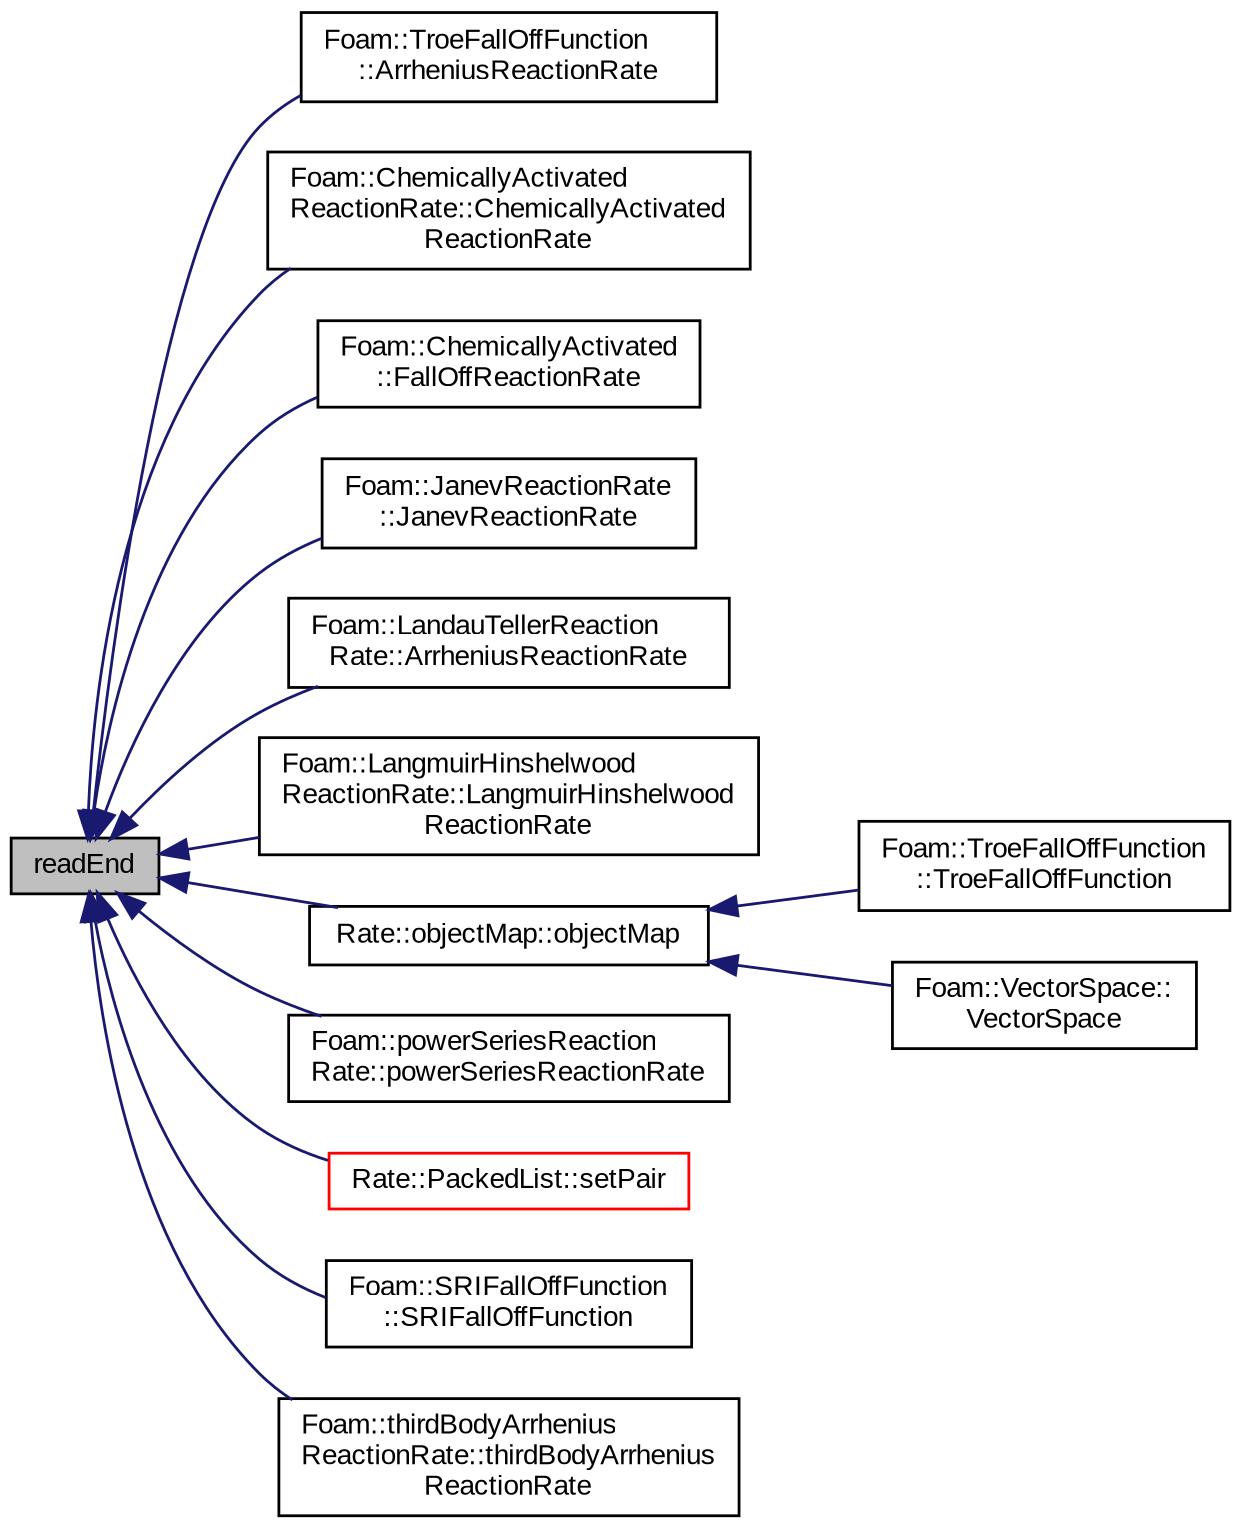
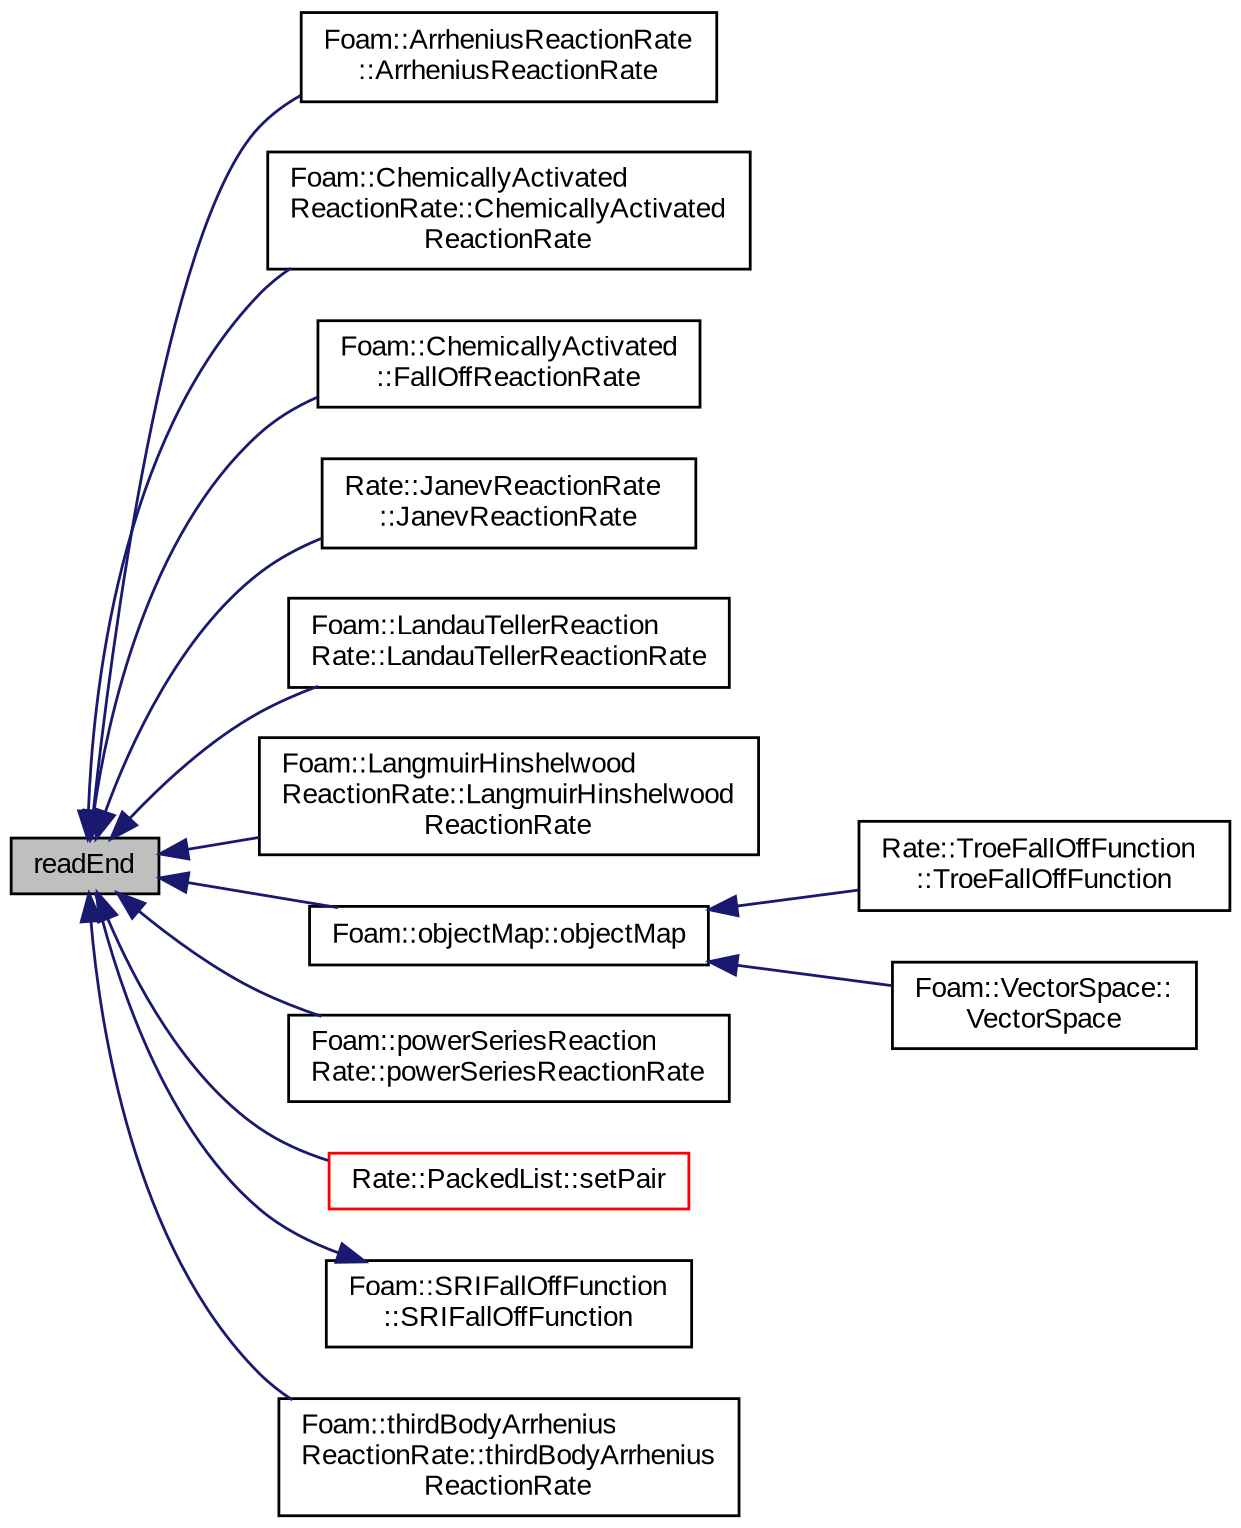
(509, 57) -> (509, 57)
(509, 503) -> (509, 503)
(509, 643) -> (509, 643)
(1044, 866) -> (1044, 866)
(509, 936) -> (509, 936)
(167, 1138) -> (176, 1103)
